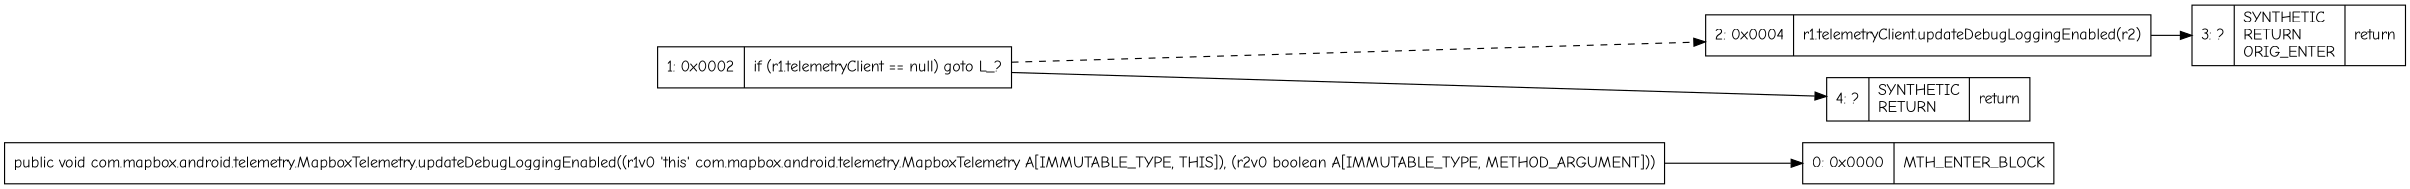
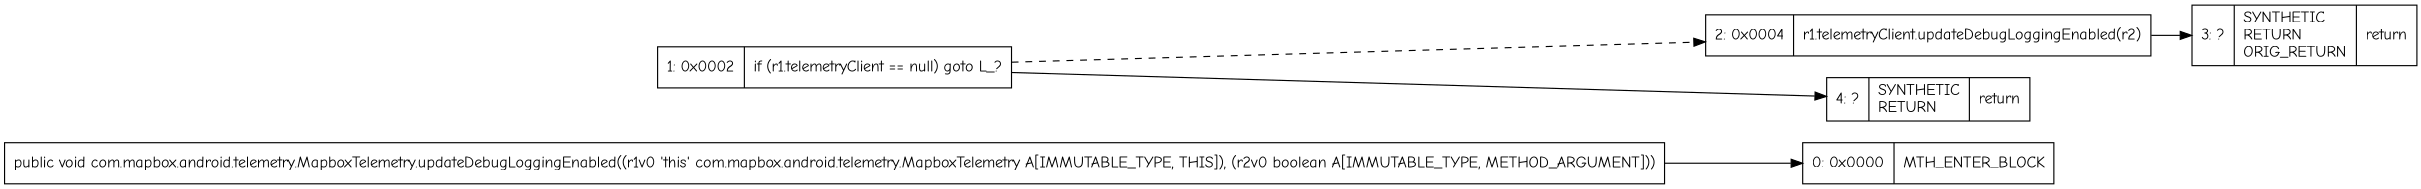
(2290, 52) -> (2295, 52)
